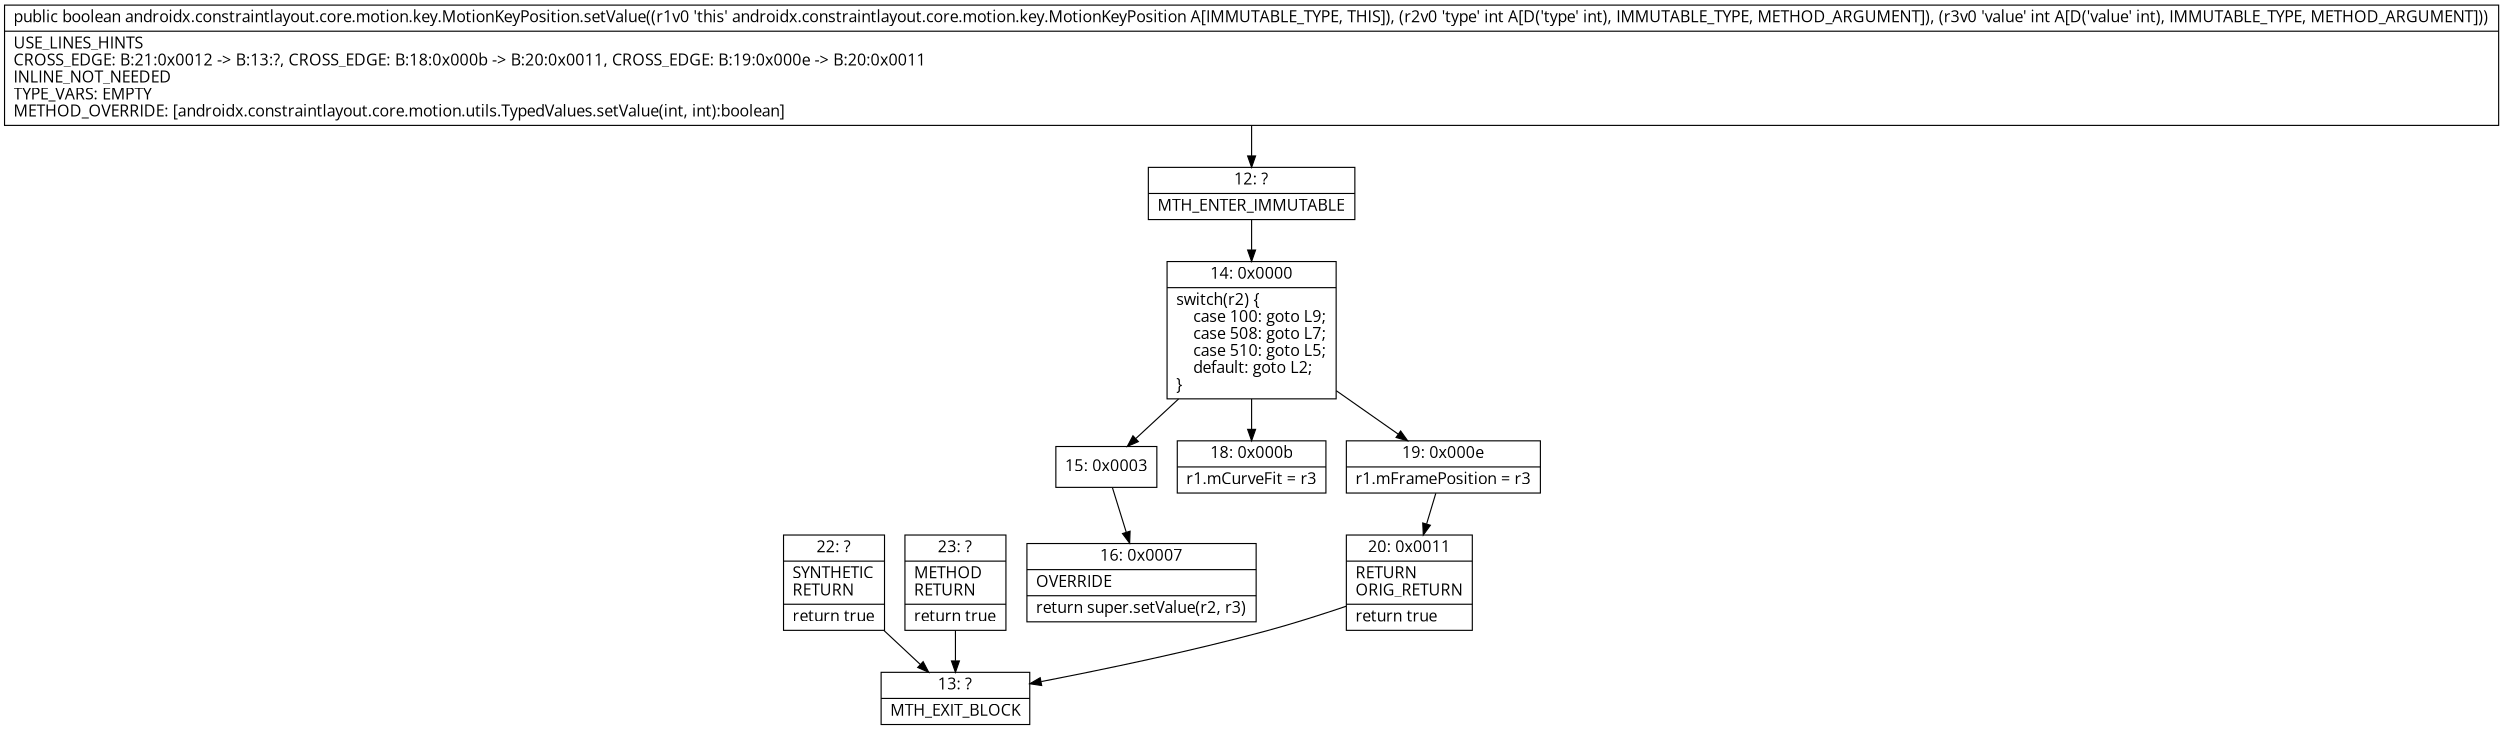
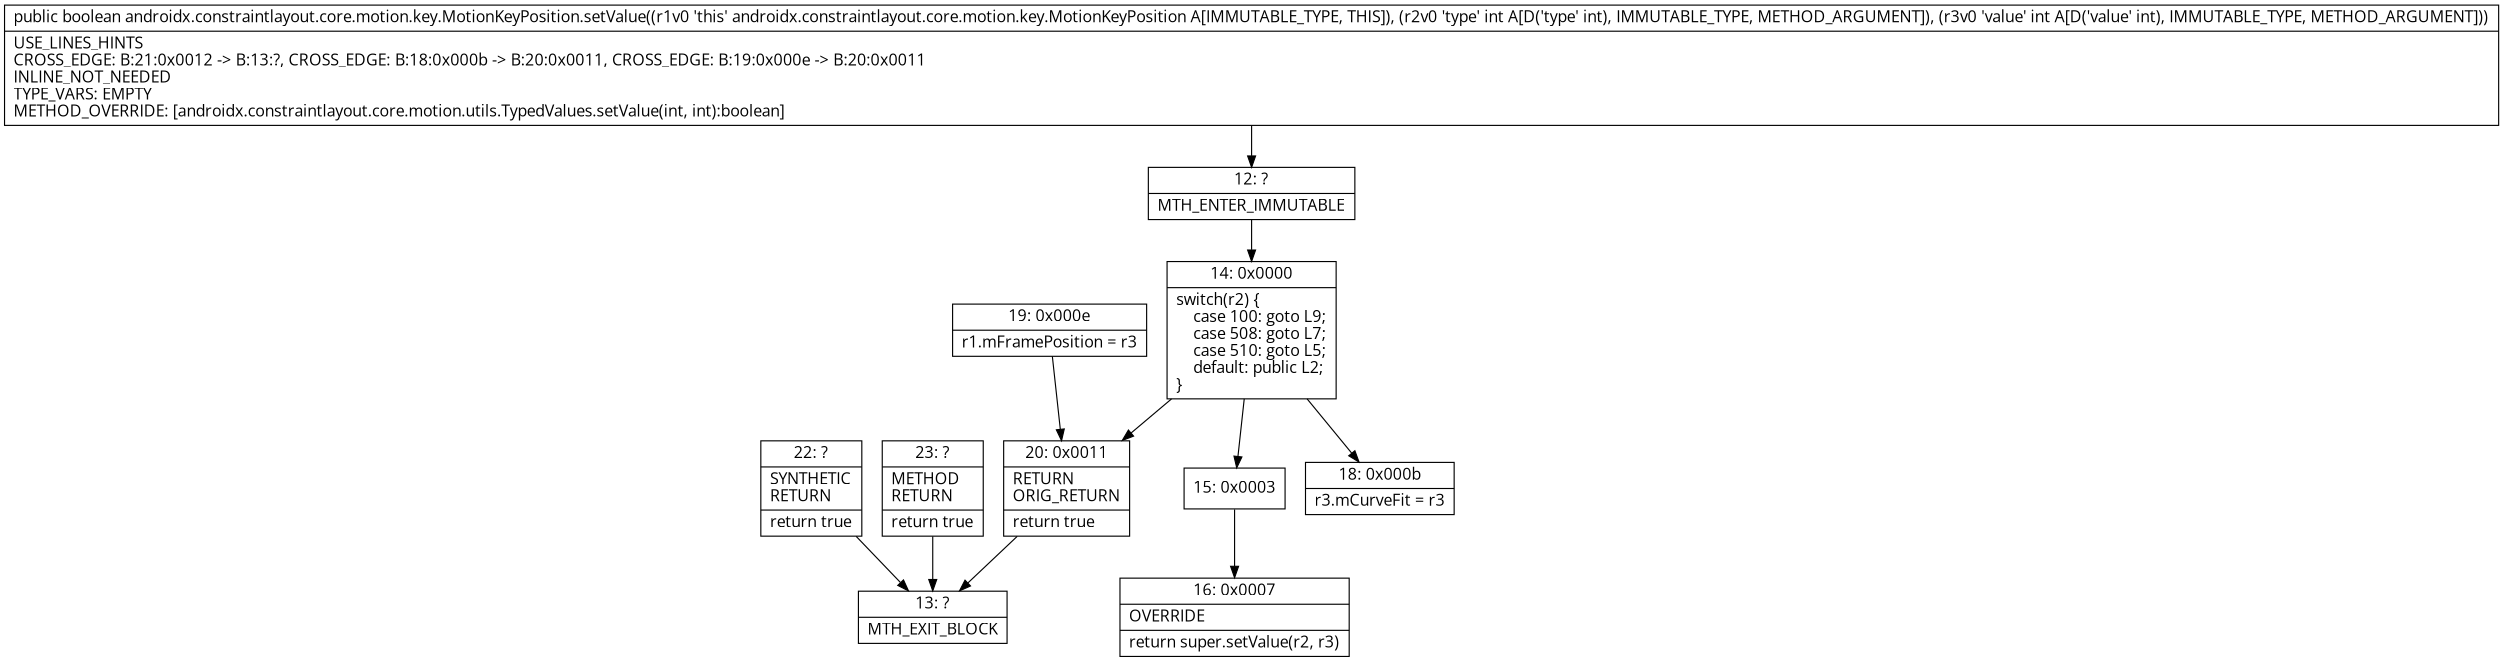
(1245, 368) -> (1250, 368)
(1367, 412) -> (1151, 416)
(1252, 479) -> (1380, 501)
